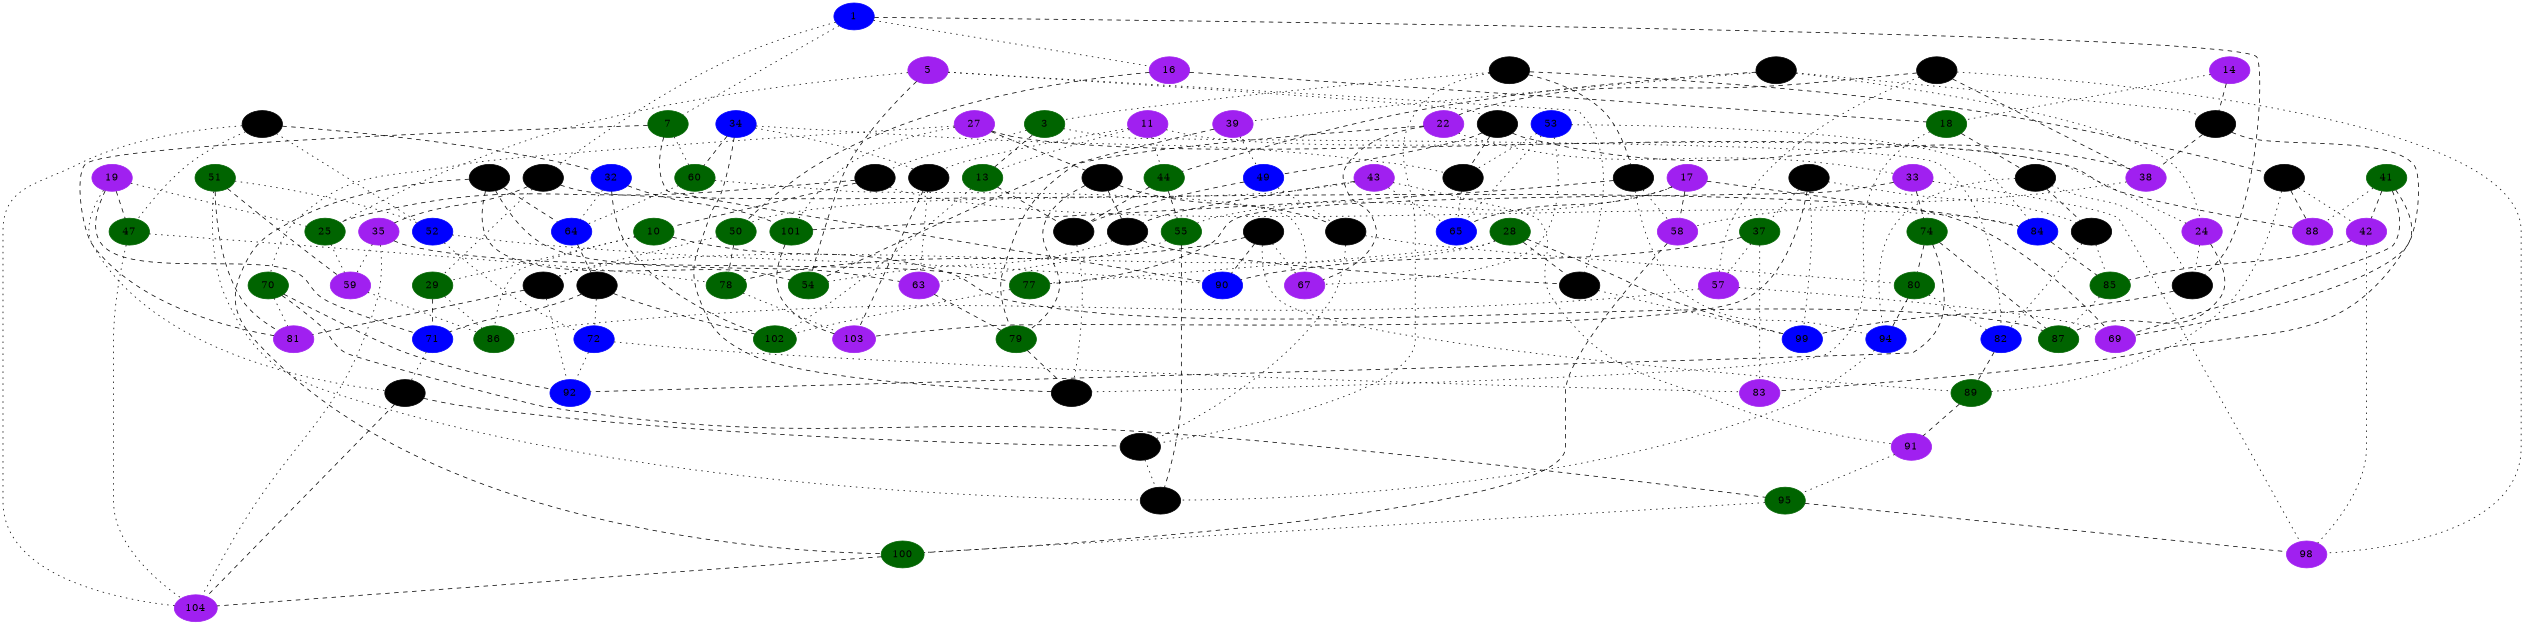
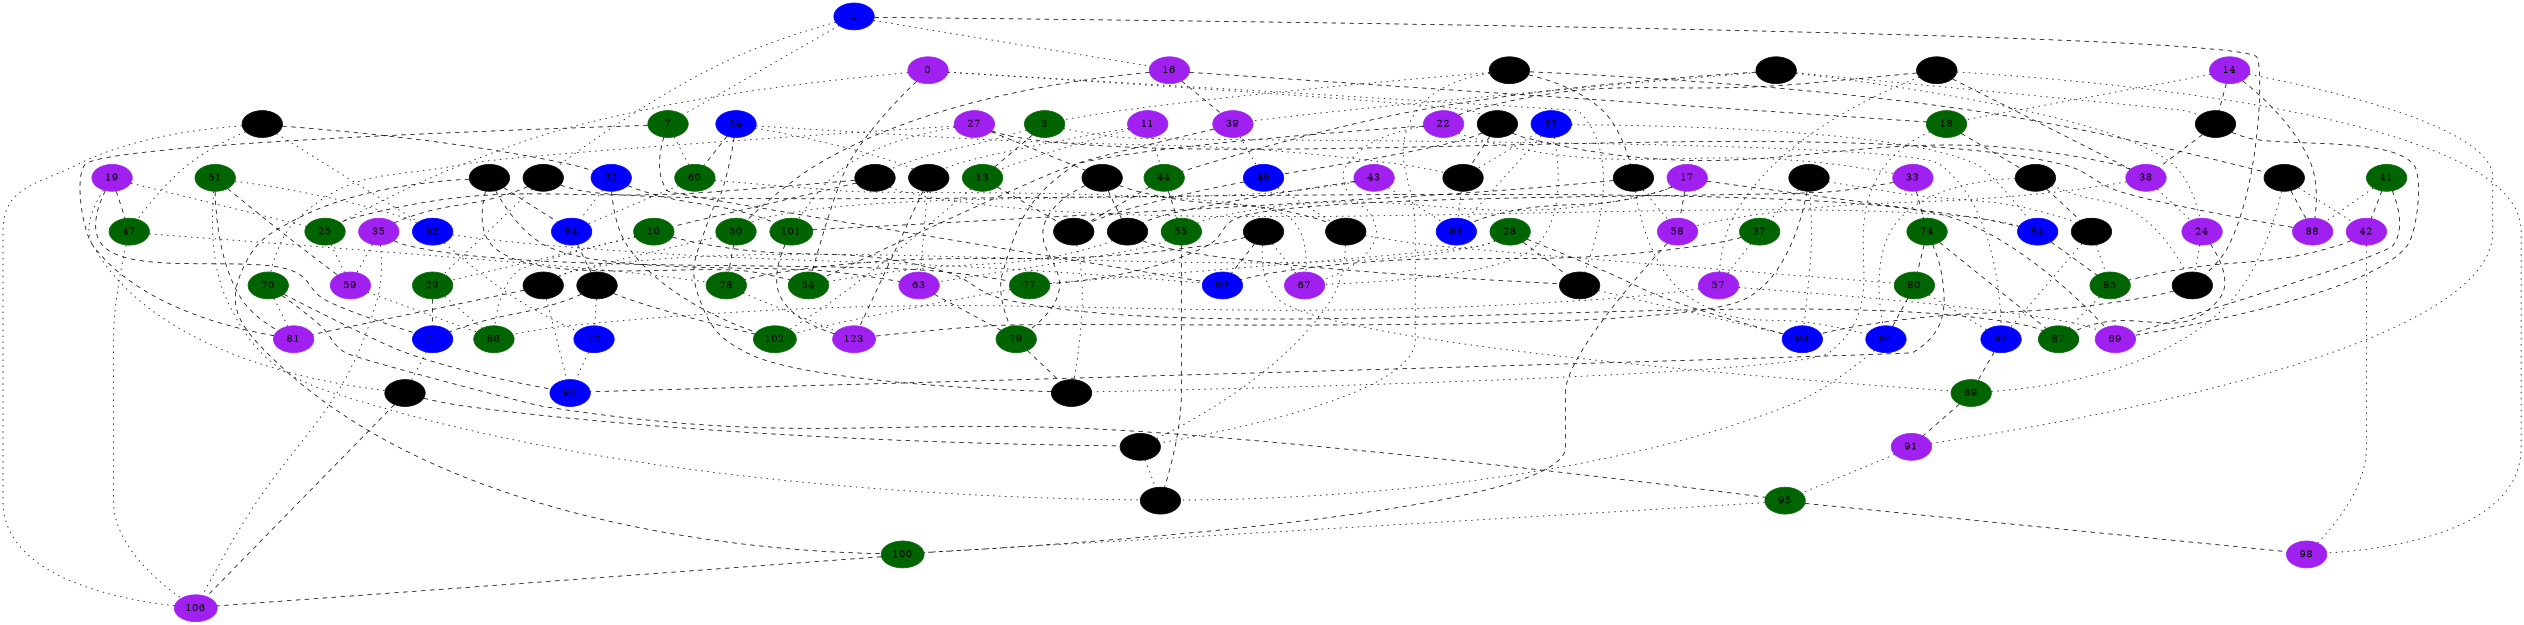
(928, 70) -> (928, 70)
none -> (1199, 96)
none -> (2296, 137)
(1683, 143) -> (2167, 199)
(1343, 173) -> (1343, 173)
(2157, 285) -> none
(854, 339) -> (854, 339)
(1602, 351) -> (2390, 328)
(1760, 393) -> none
(196, 608) -> (196, 608)
